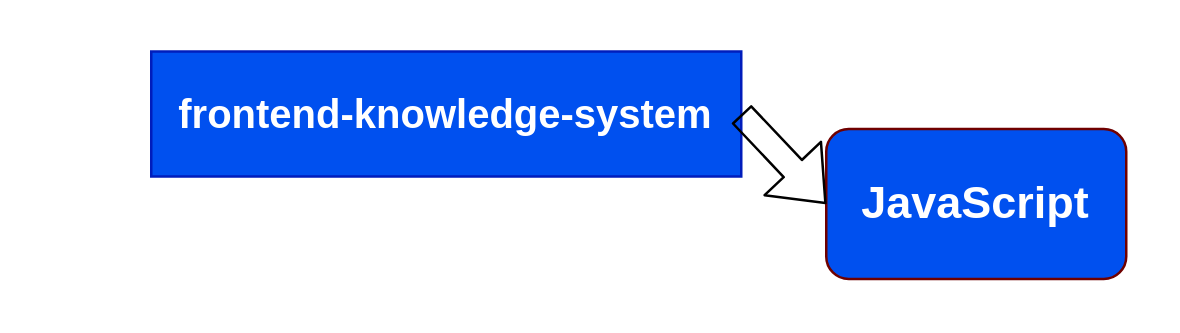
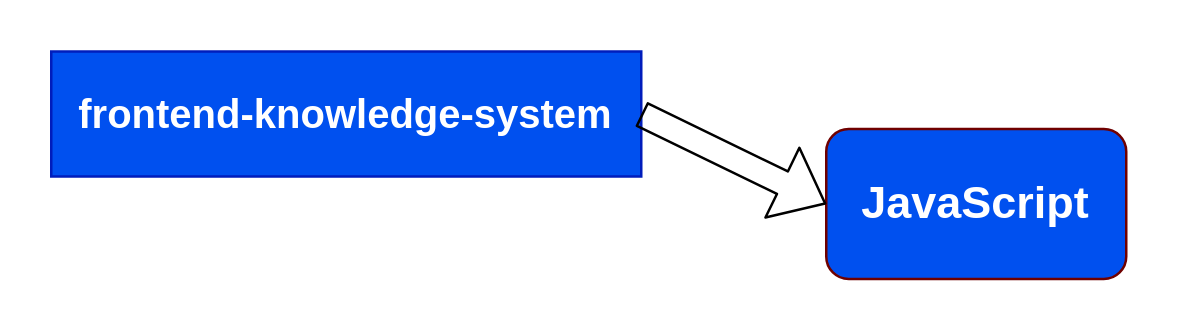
(446, 114) -> (346, 114)
